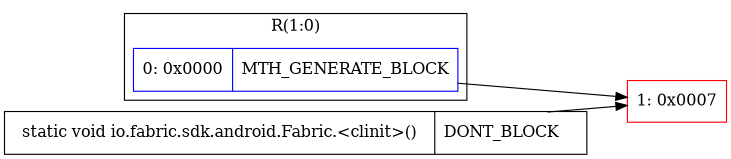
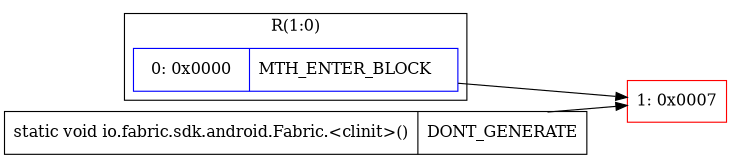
(345, 69) -> (345, 69)
(502, 132) -> (502, 132)
